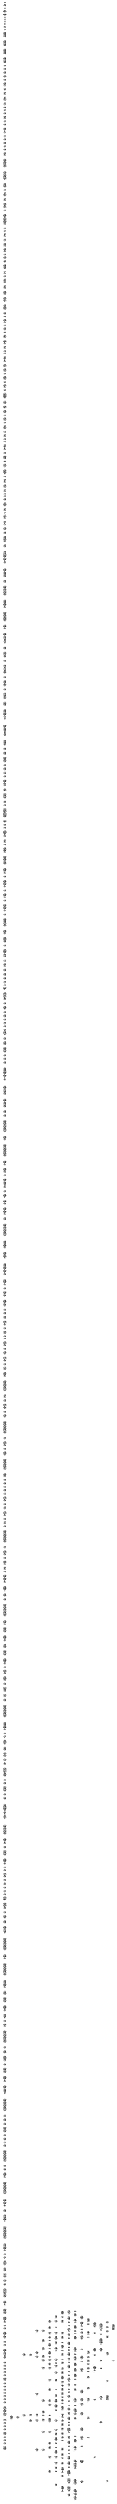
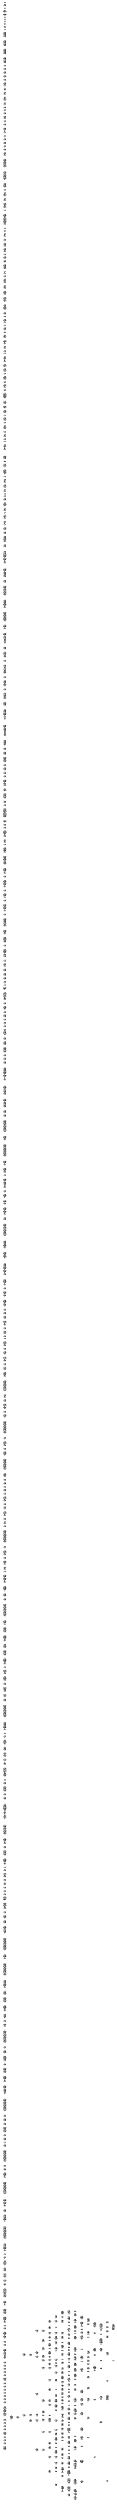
(5, 453) -> none
